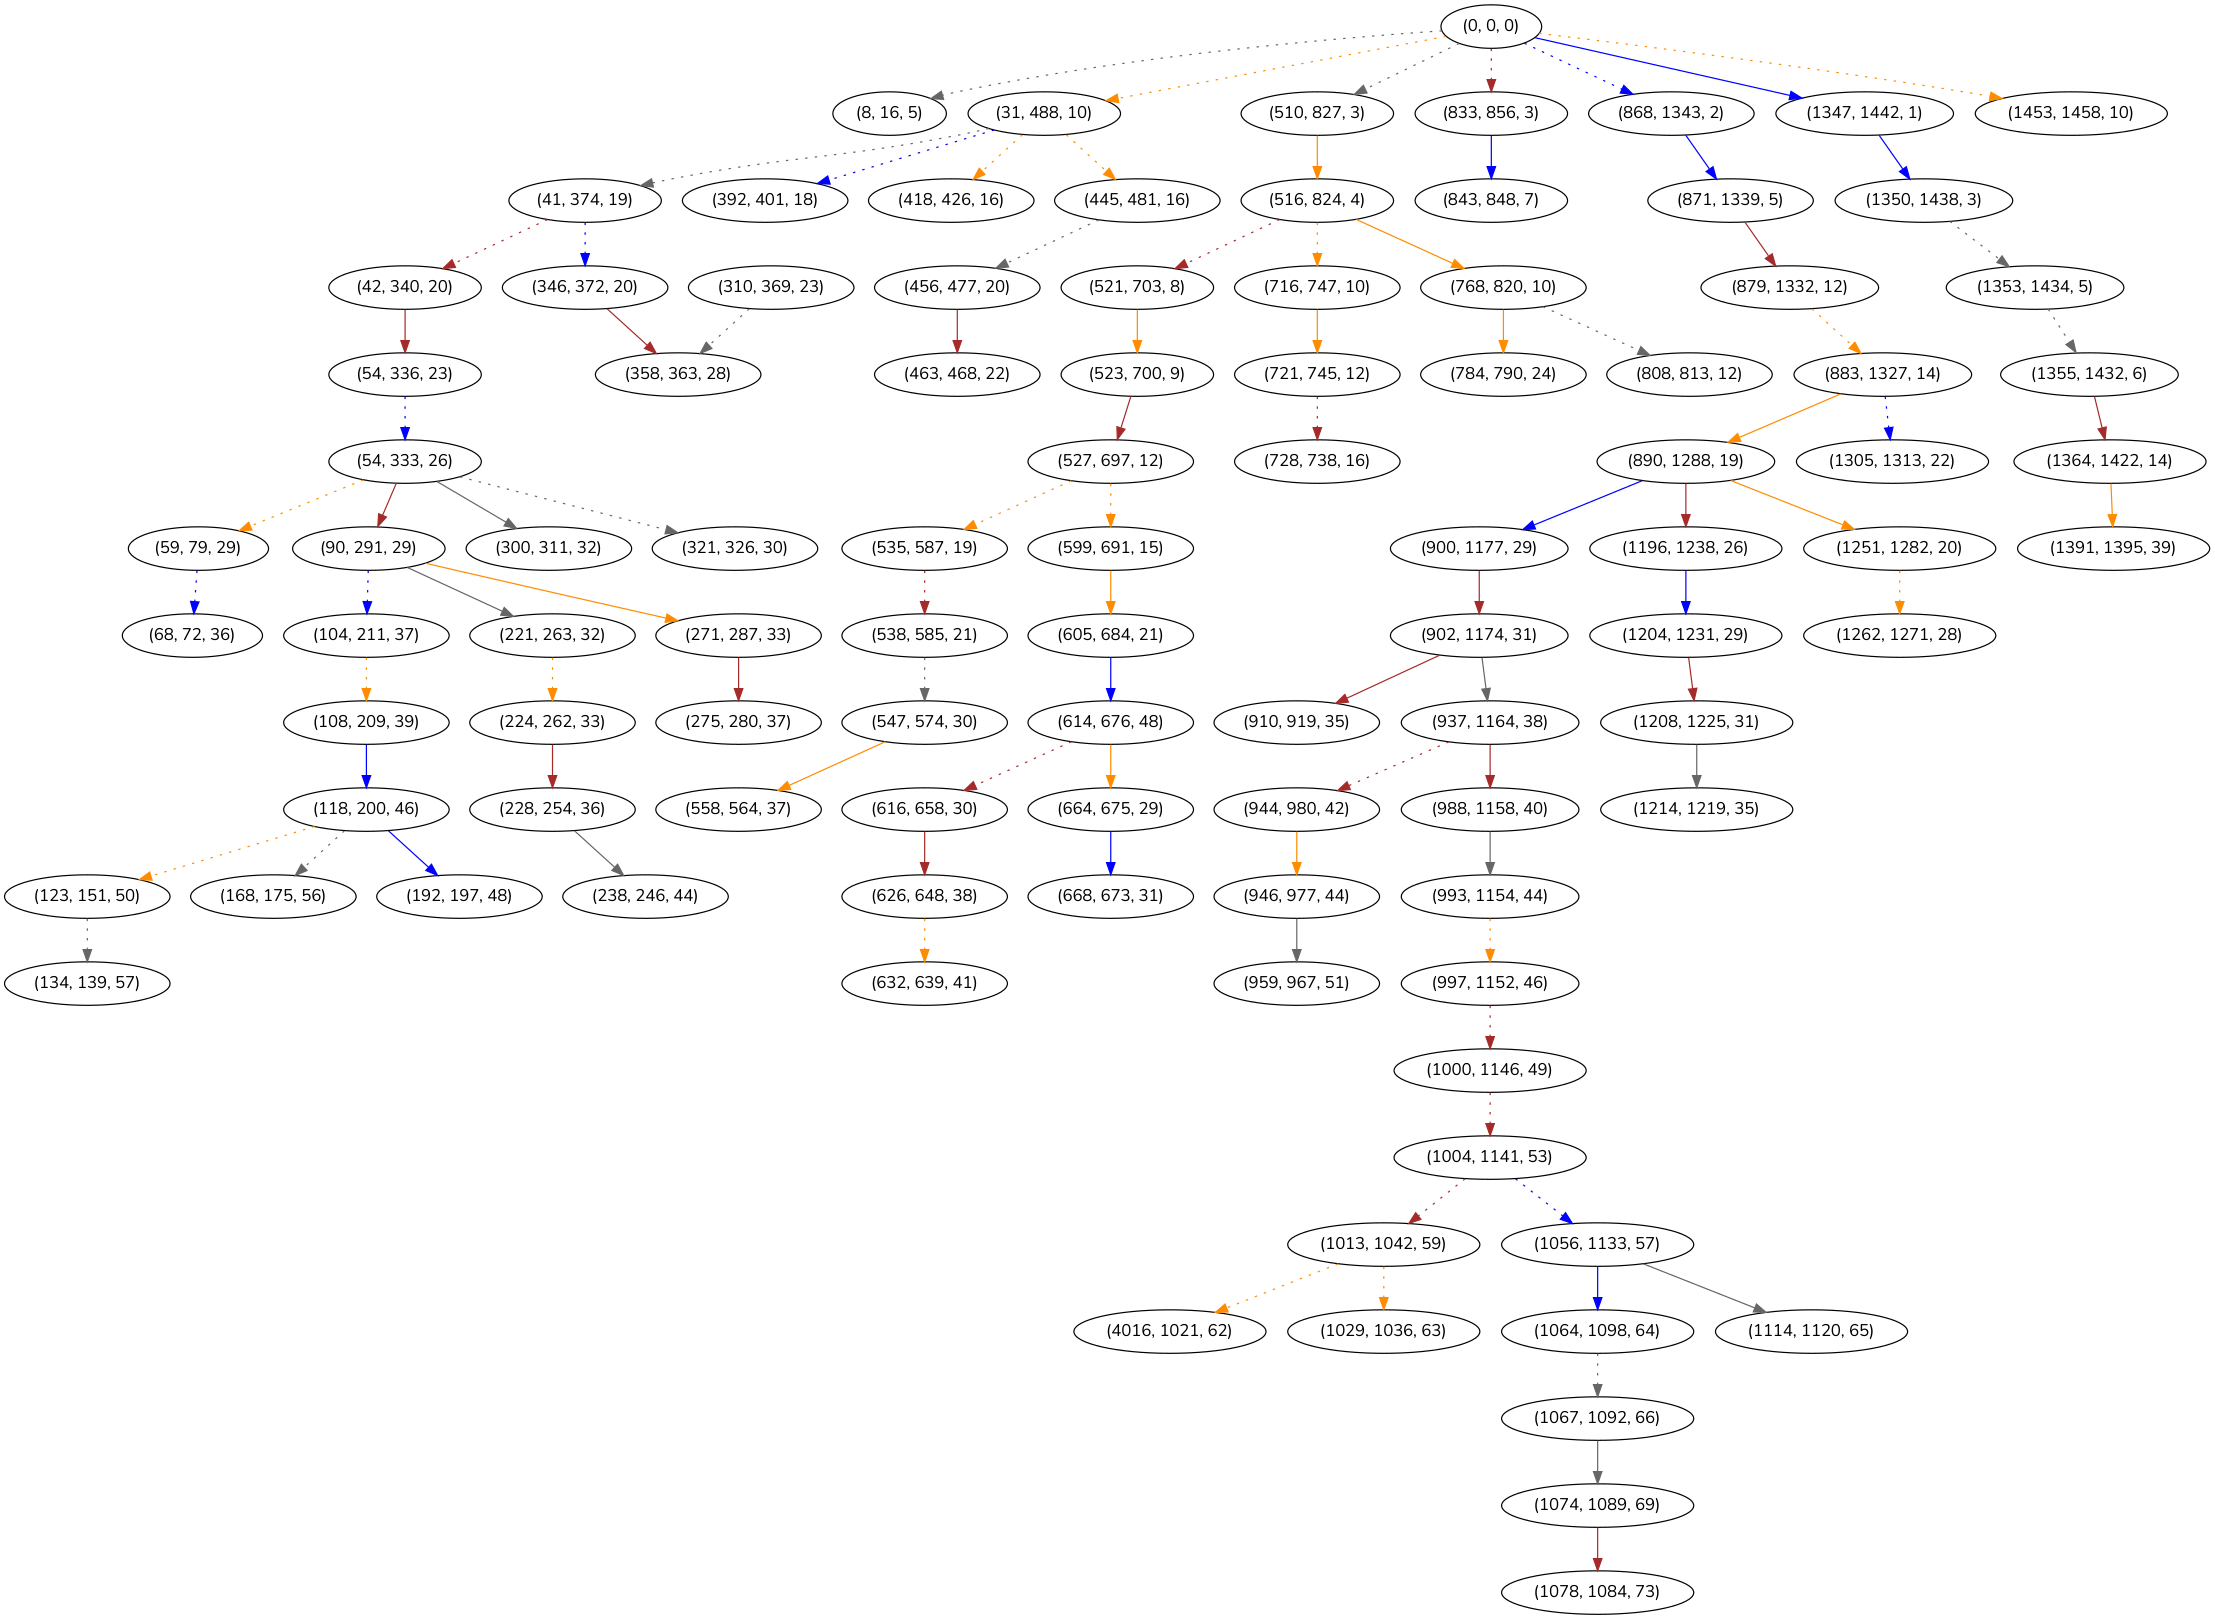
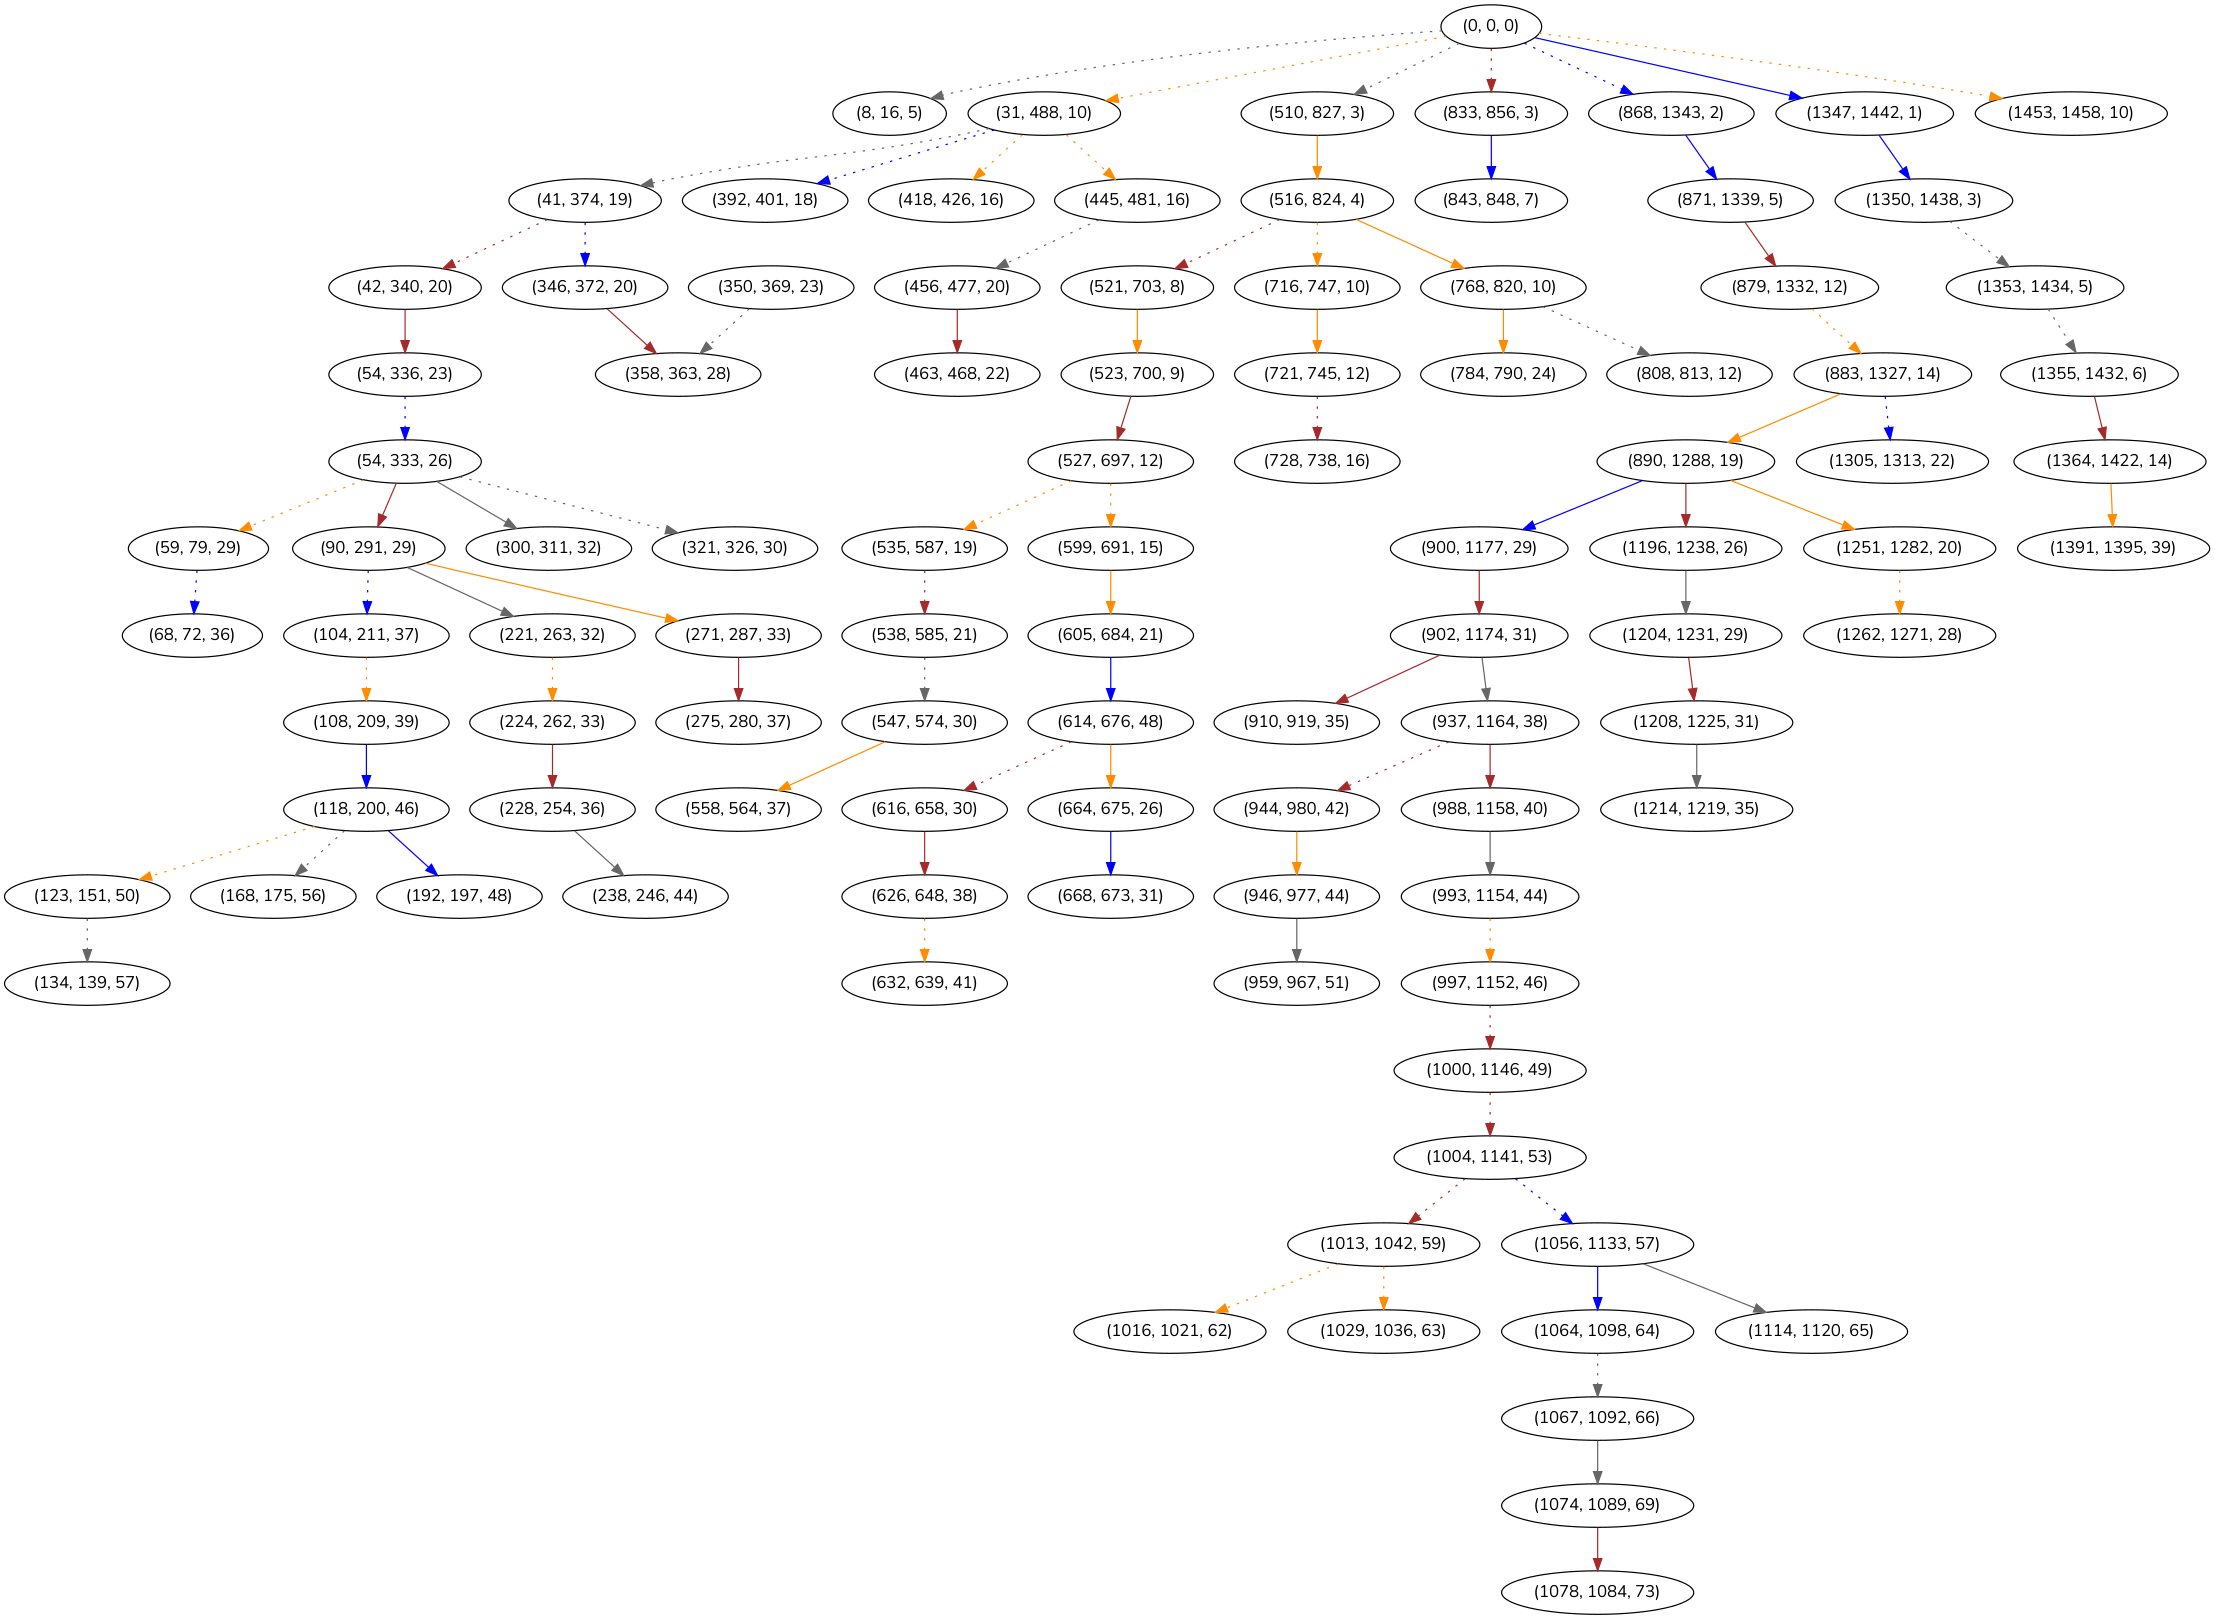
(771, 288) -> (771, 288)
(1686, 586) -> (1686, 586)
(1111, 810) -> (1111, 810)
(1170, 1332) -> (1170, 1332)
